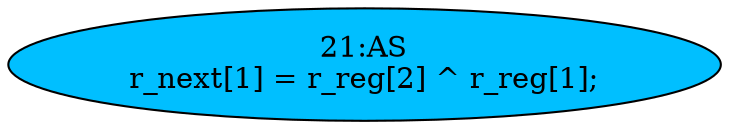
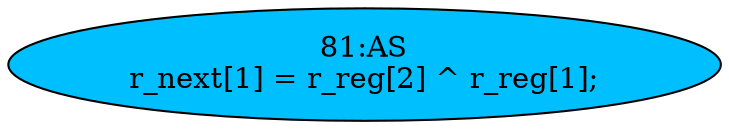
(365, 65) -> (365, 65)
